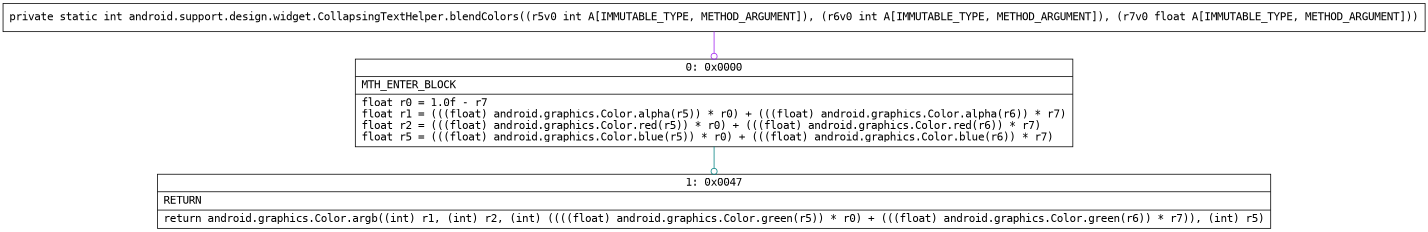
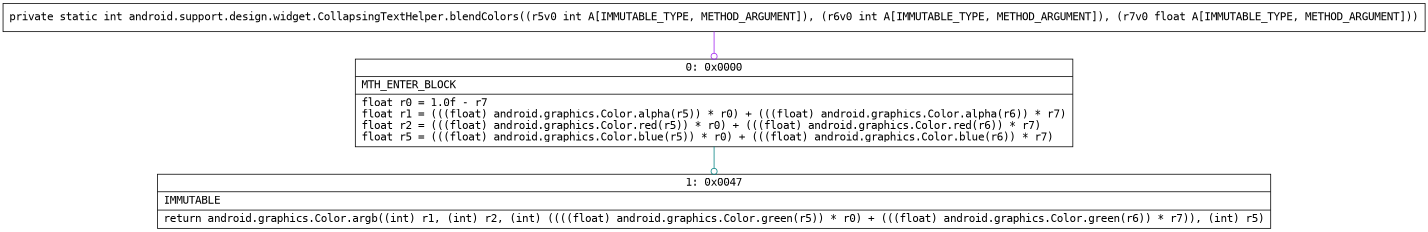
(183, 201) -> (192, 201)
